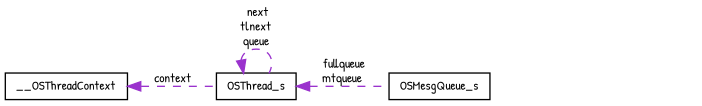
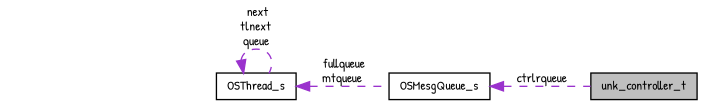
(66, 86) -> none
none -> (644, 86)
